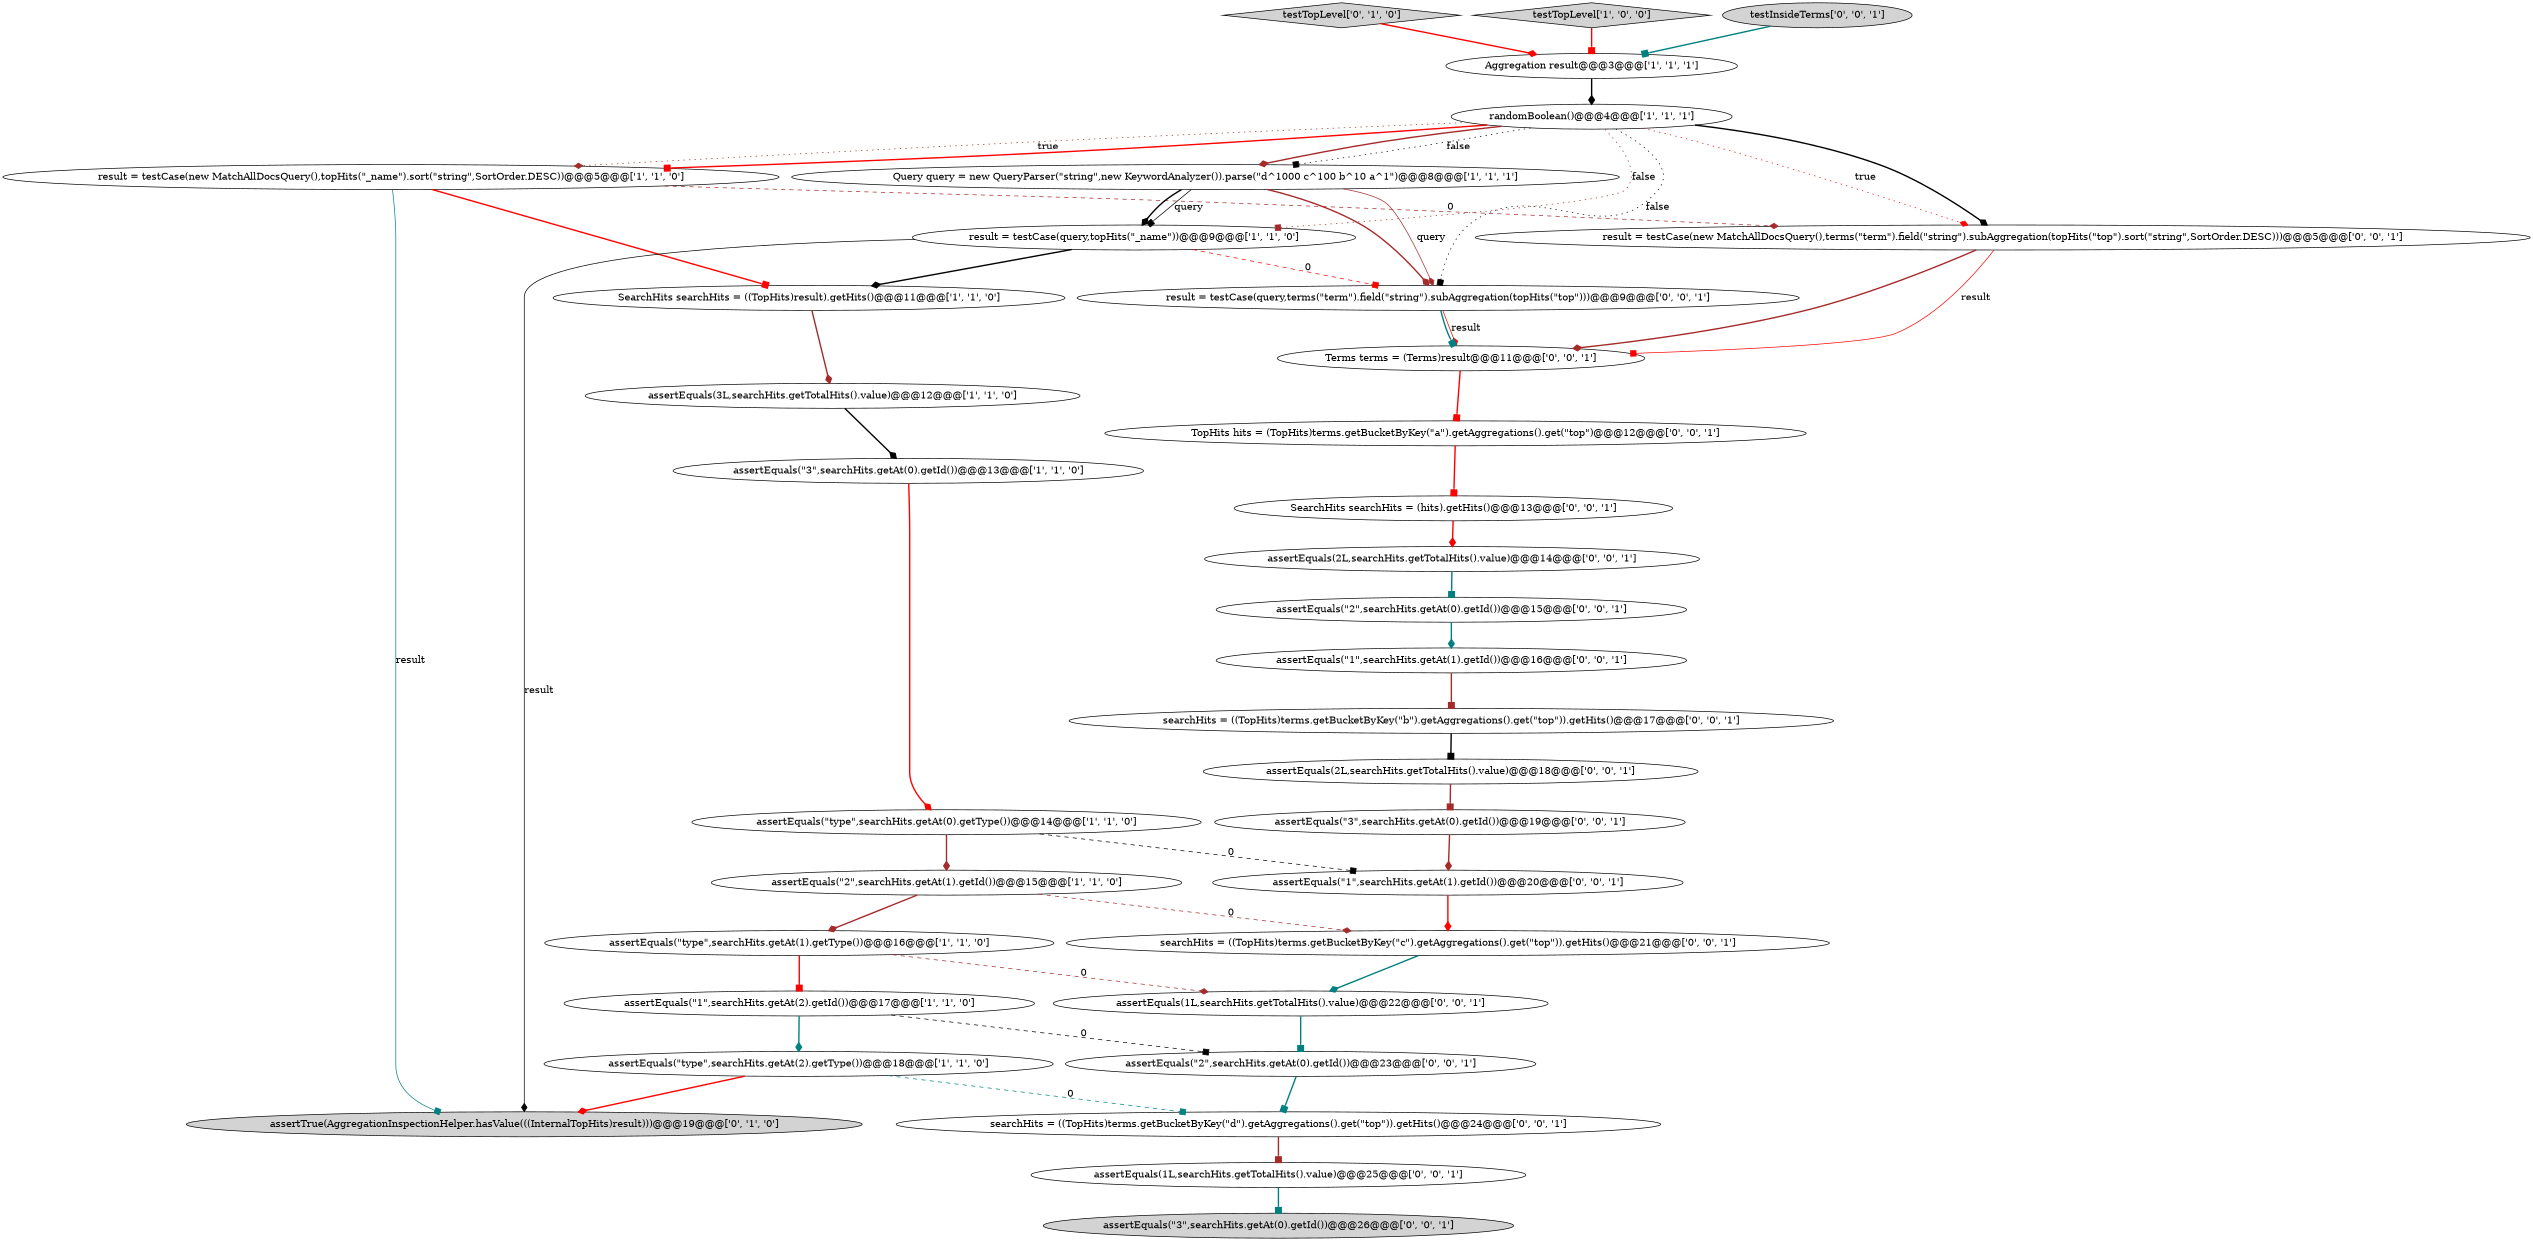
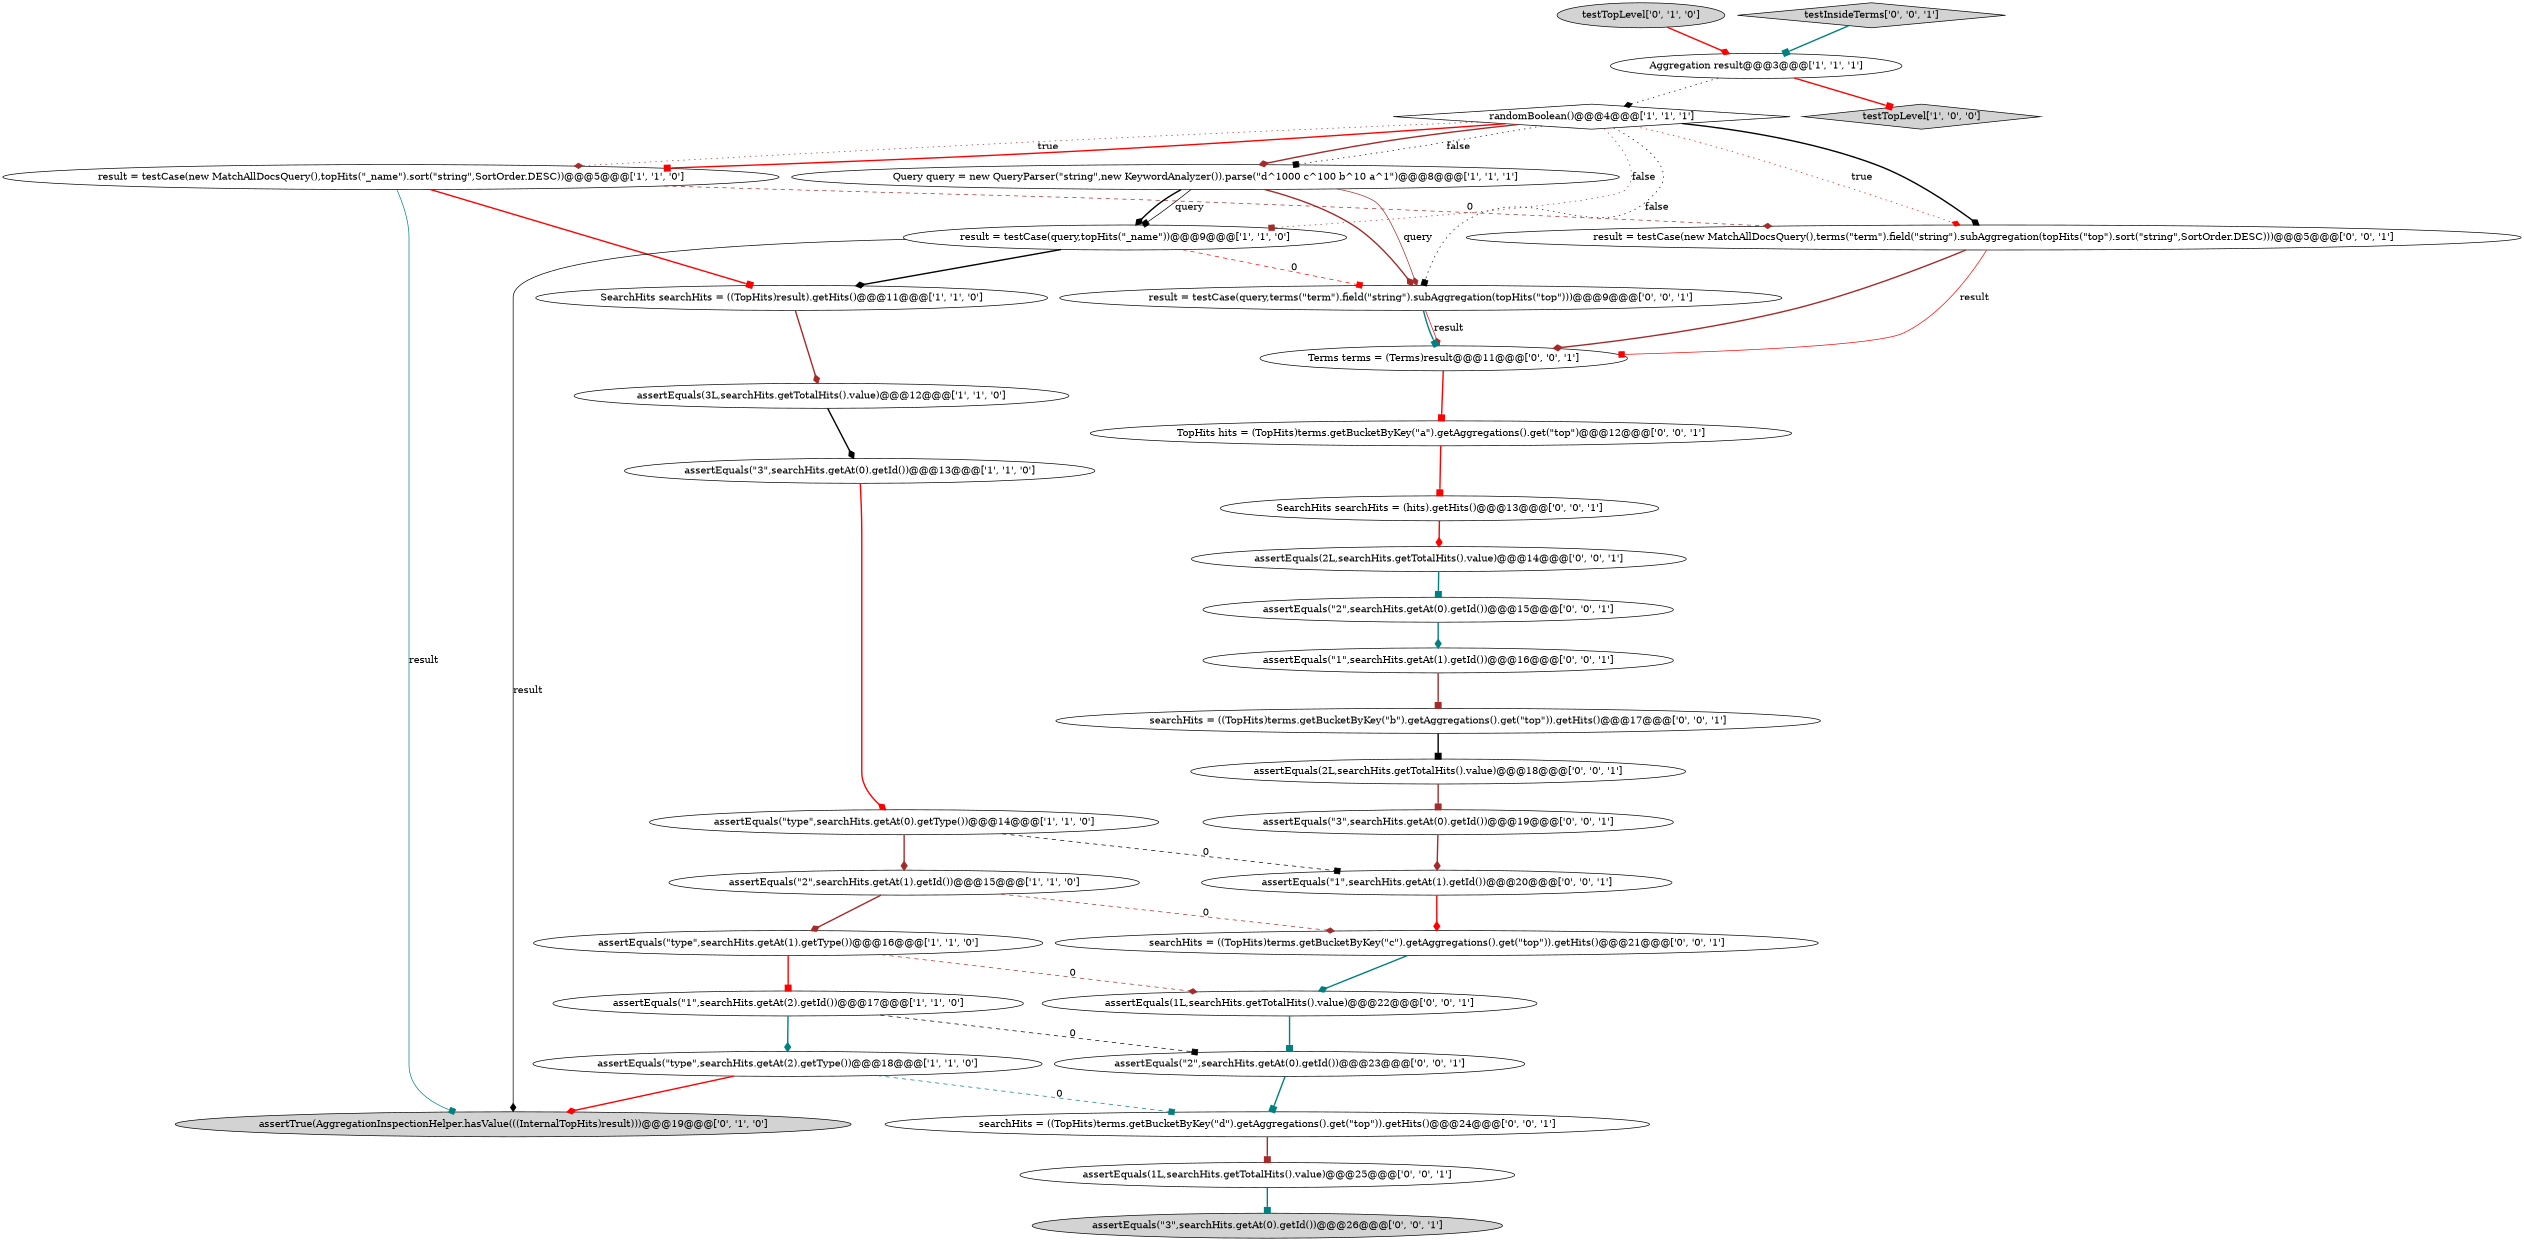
(1342, 15) -> (1641, 15)
(1817, 15) -> (1872, 15)
(1592, 37) -> (1840, 92)
(1592, 87) -> (1675, 91)
(1592, 117) -> (1592, 117)
